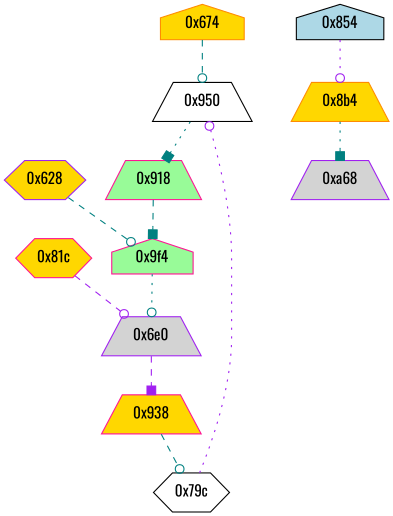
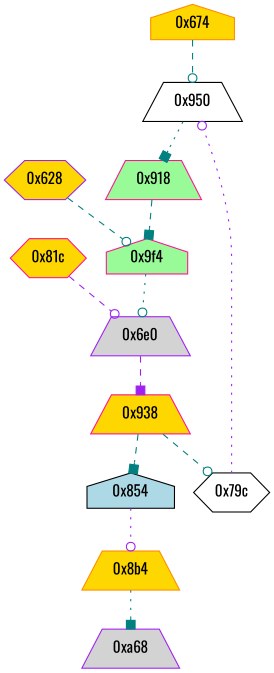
none -> (136, 448)
